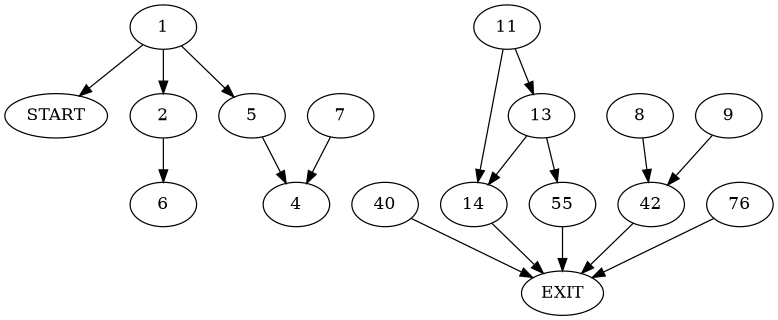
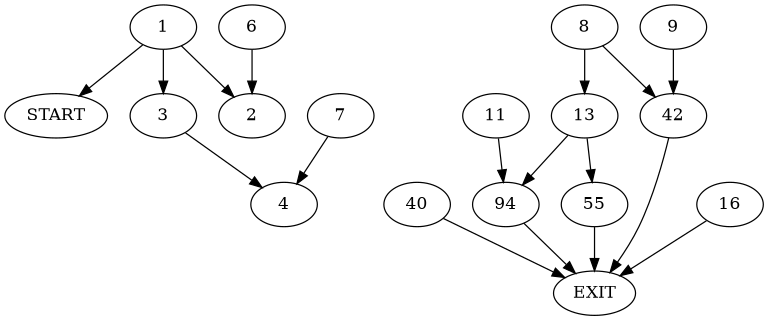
(522, 66) -> (585, 65)
(252, 116) -> (163, 116)
(163, 154) -> (252, 65)
(474, 205) -> (506, 205)
(740, 205) -> (730, 205)
